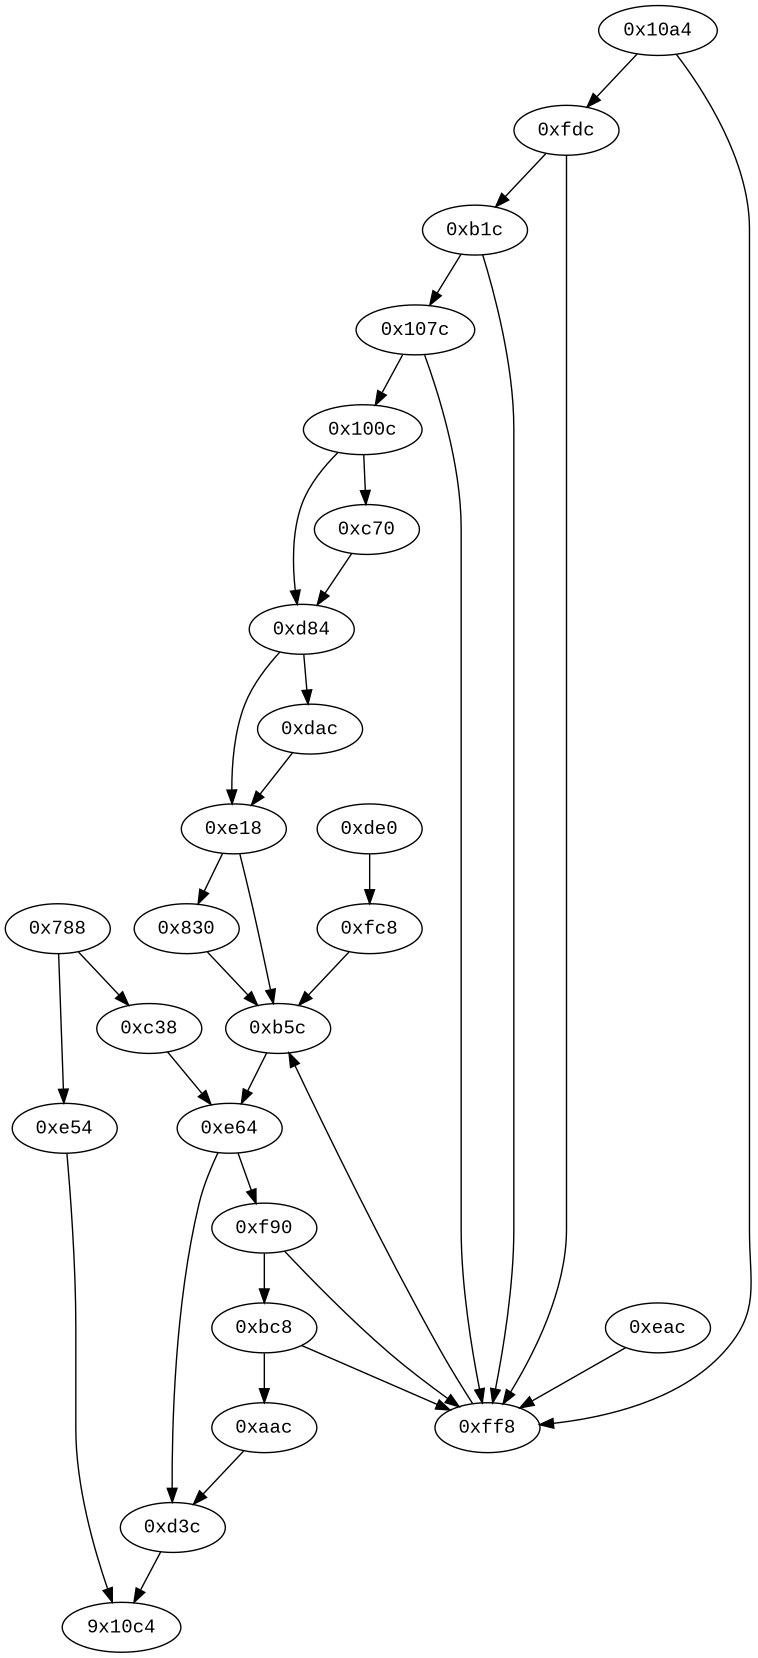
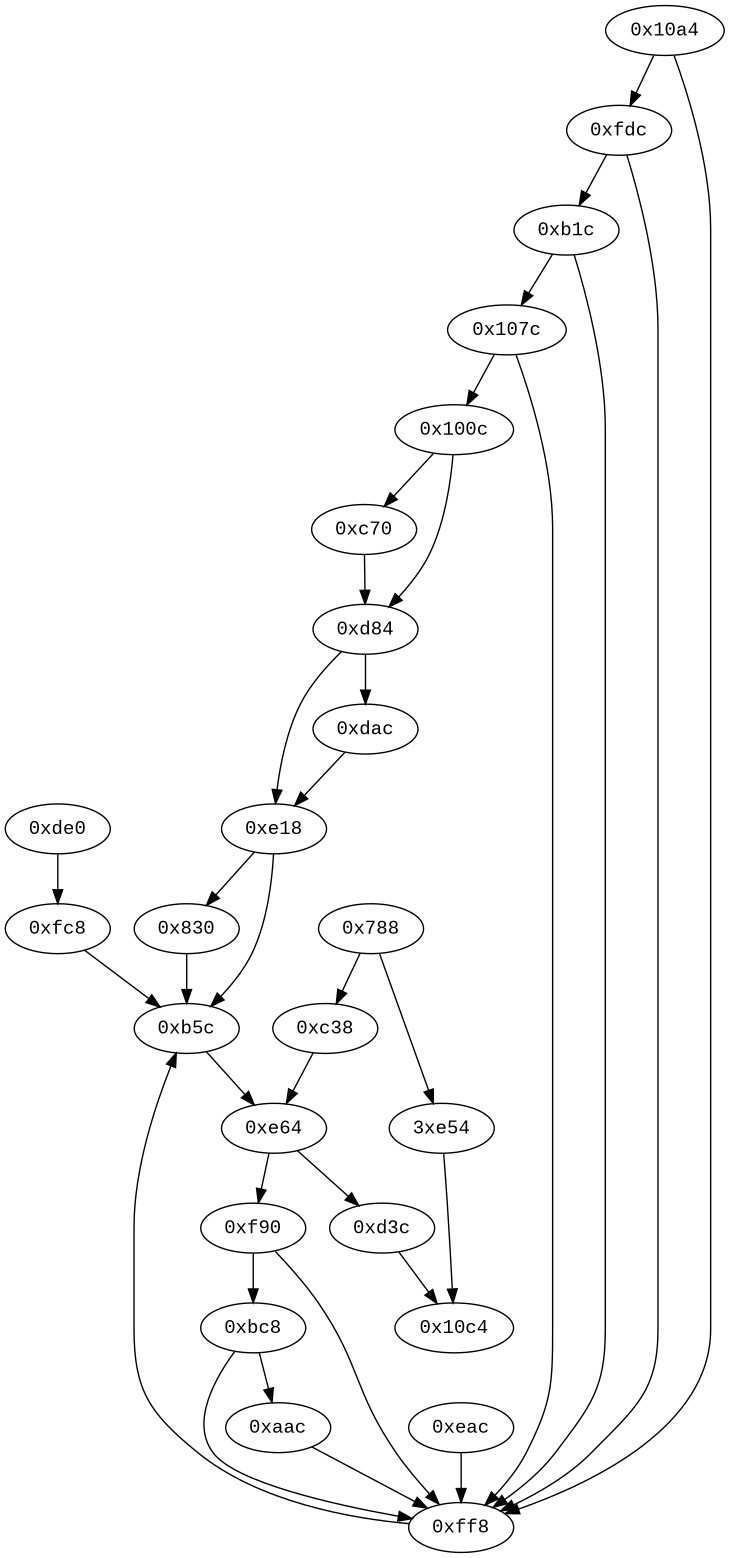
(65, 1128) -> (442, 1128)
(223, 1473) -> (363, 1474)
(122, 1627) -> (454, 1328)
